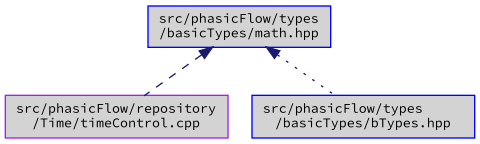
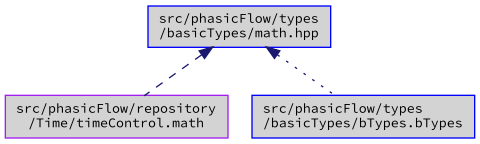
(117, 117) -> (117, 117)
(363, 117) -> (363, 117)
